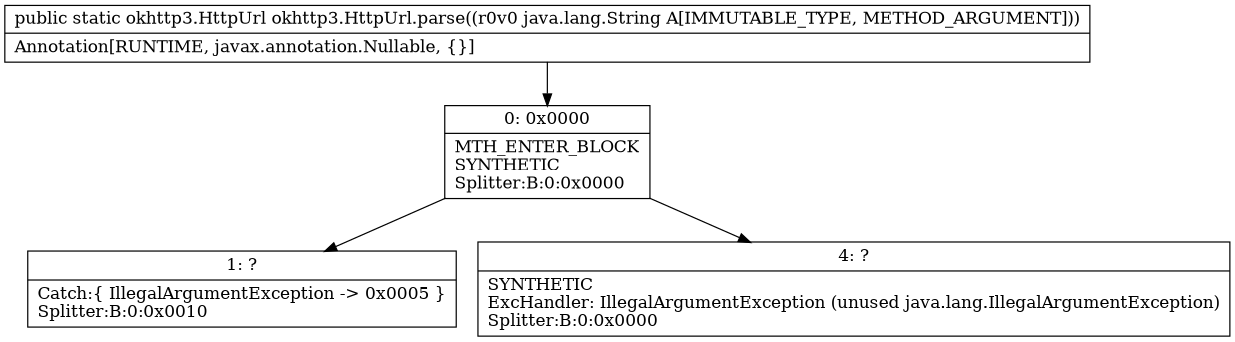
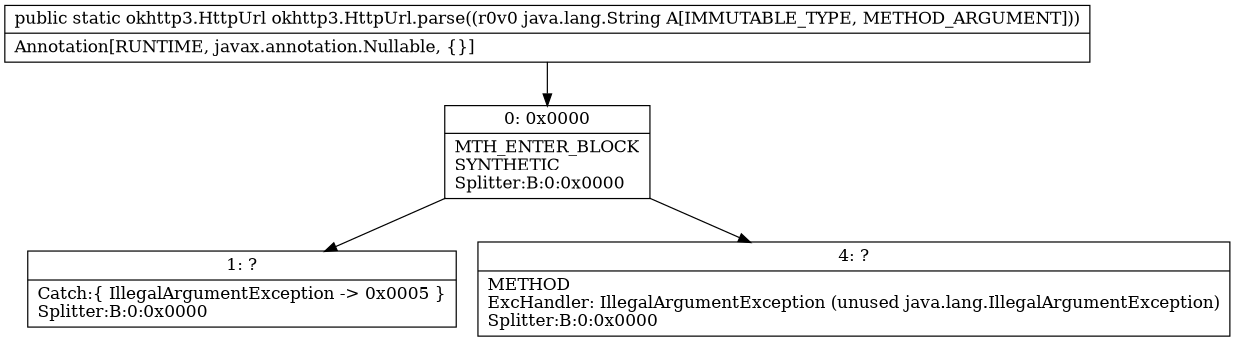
(541, 285) -> (529, 285)
(123, 312) -> (123, 312)
